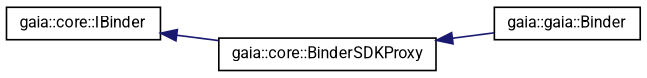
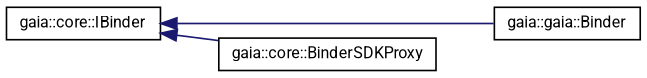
(473, 36) -> (335, 24)
